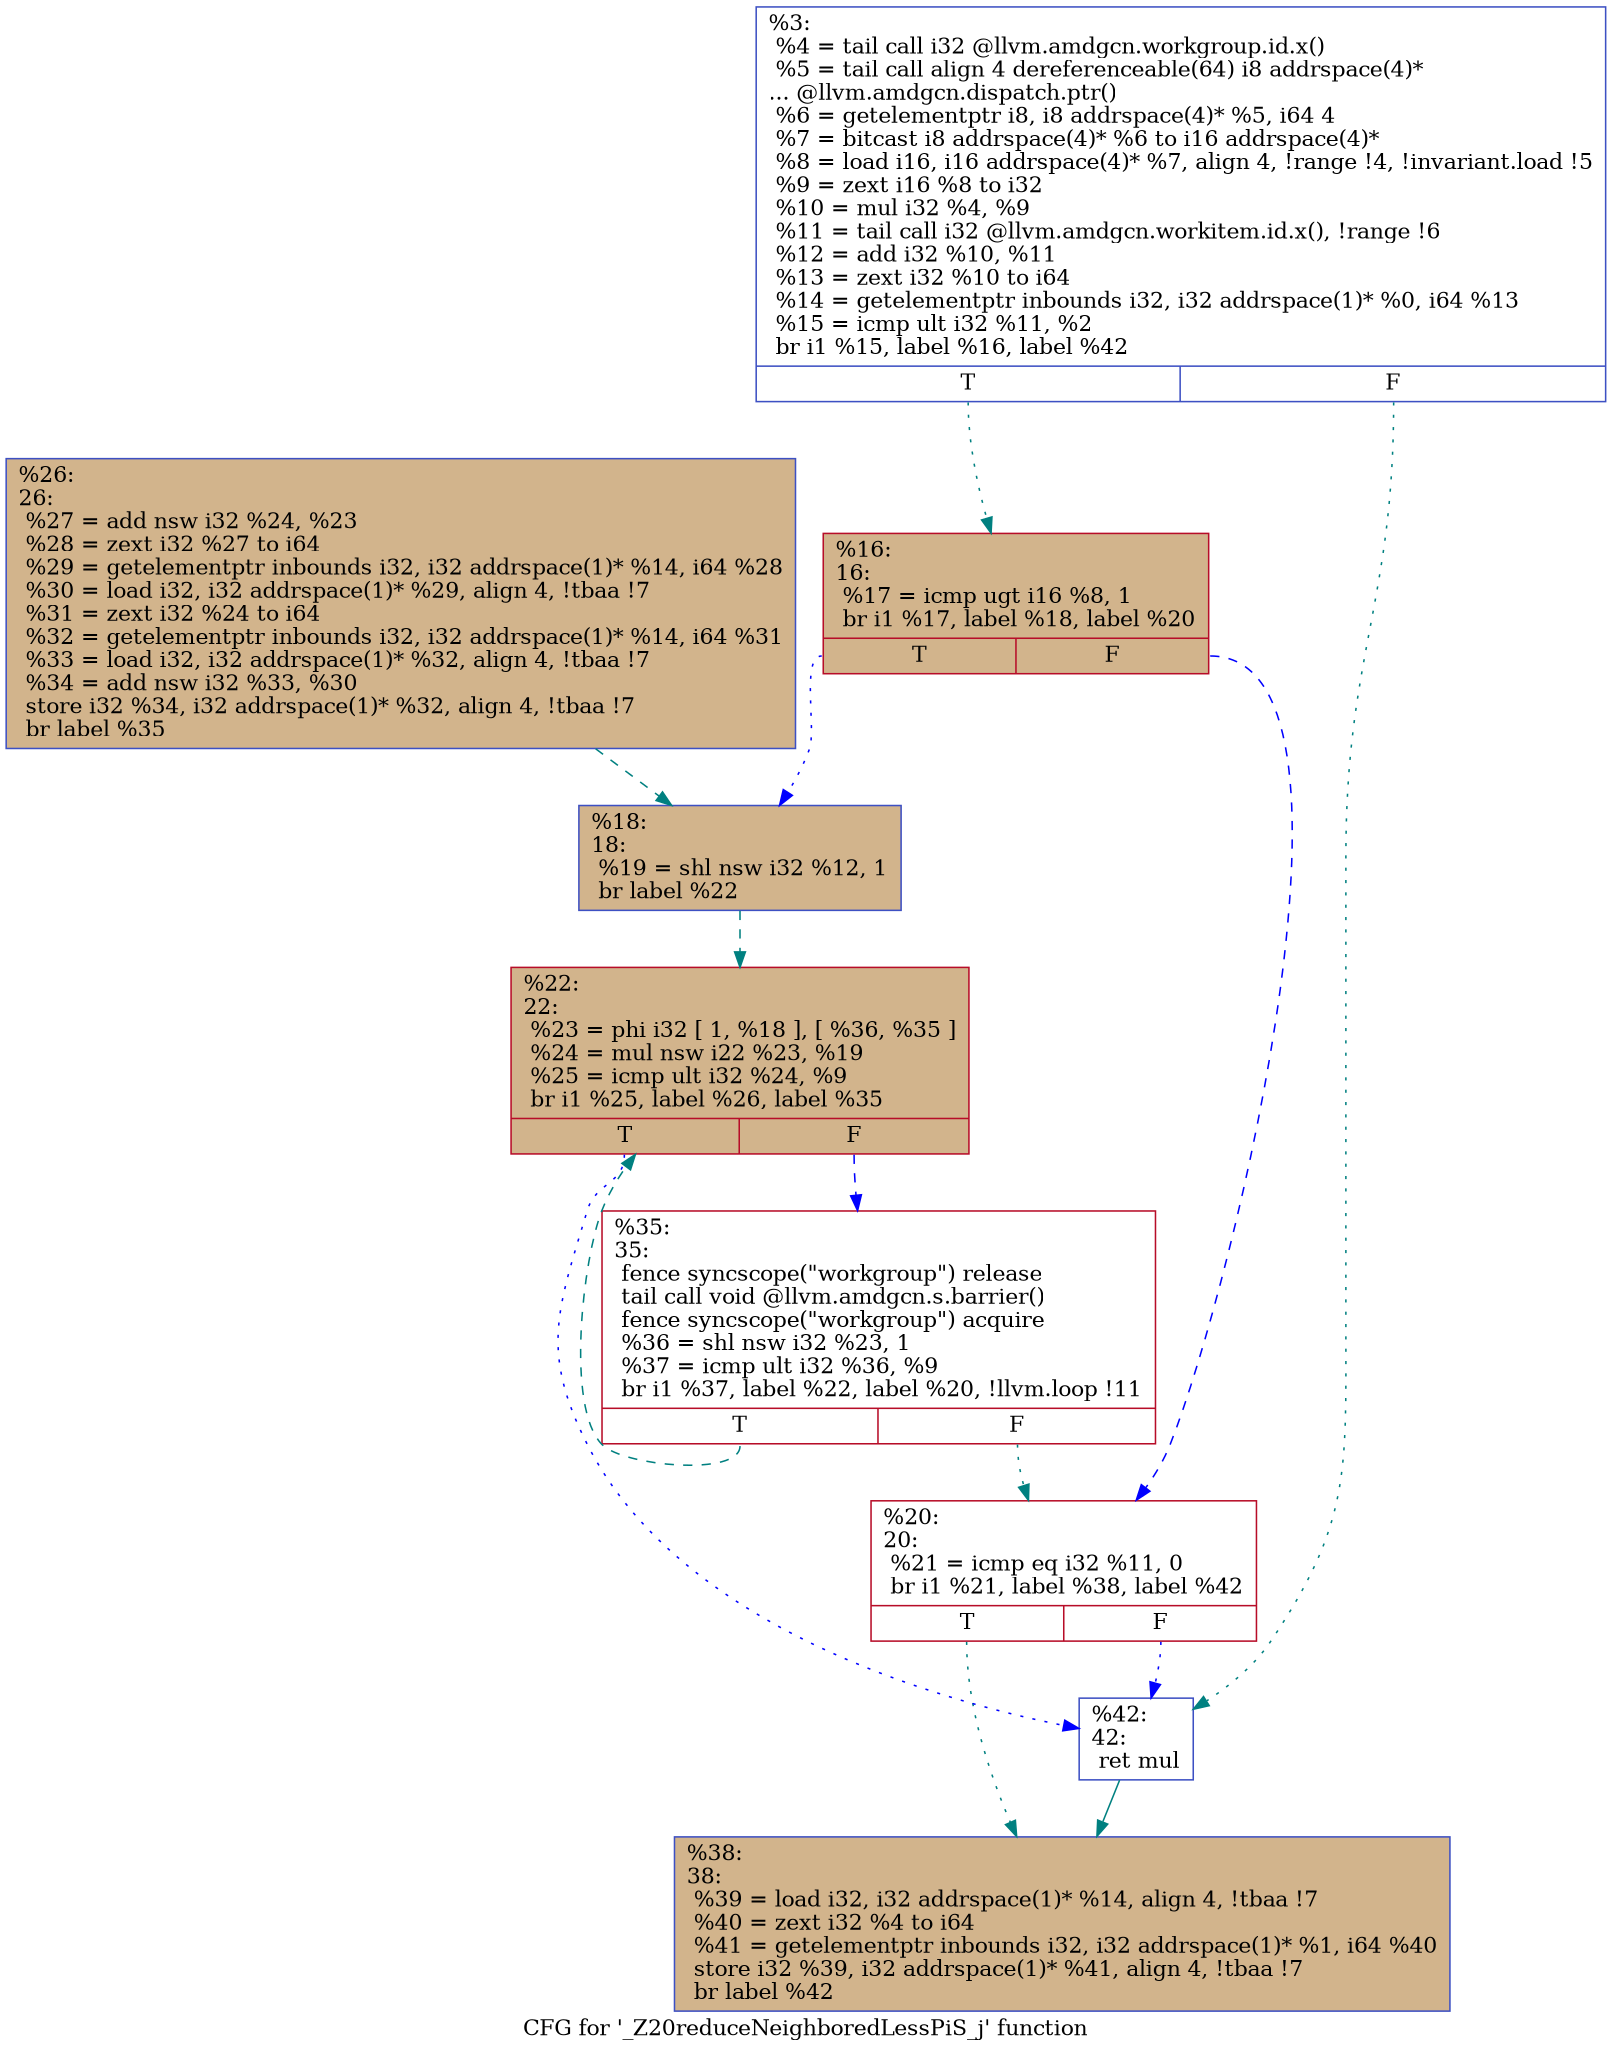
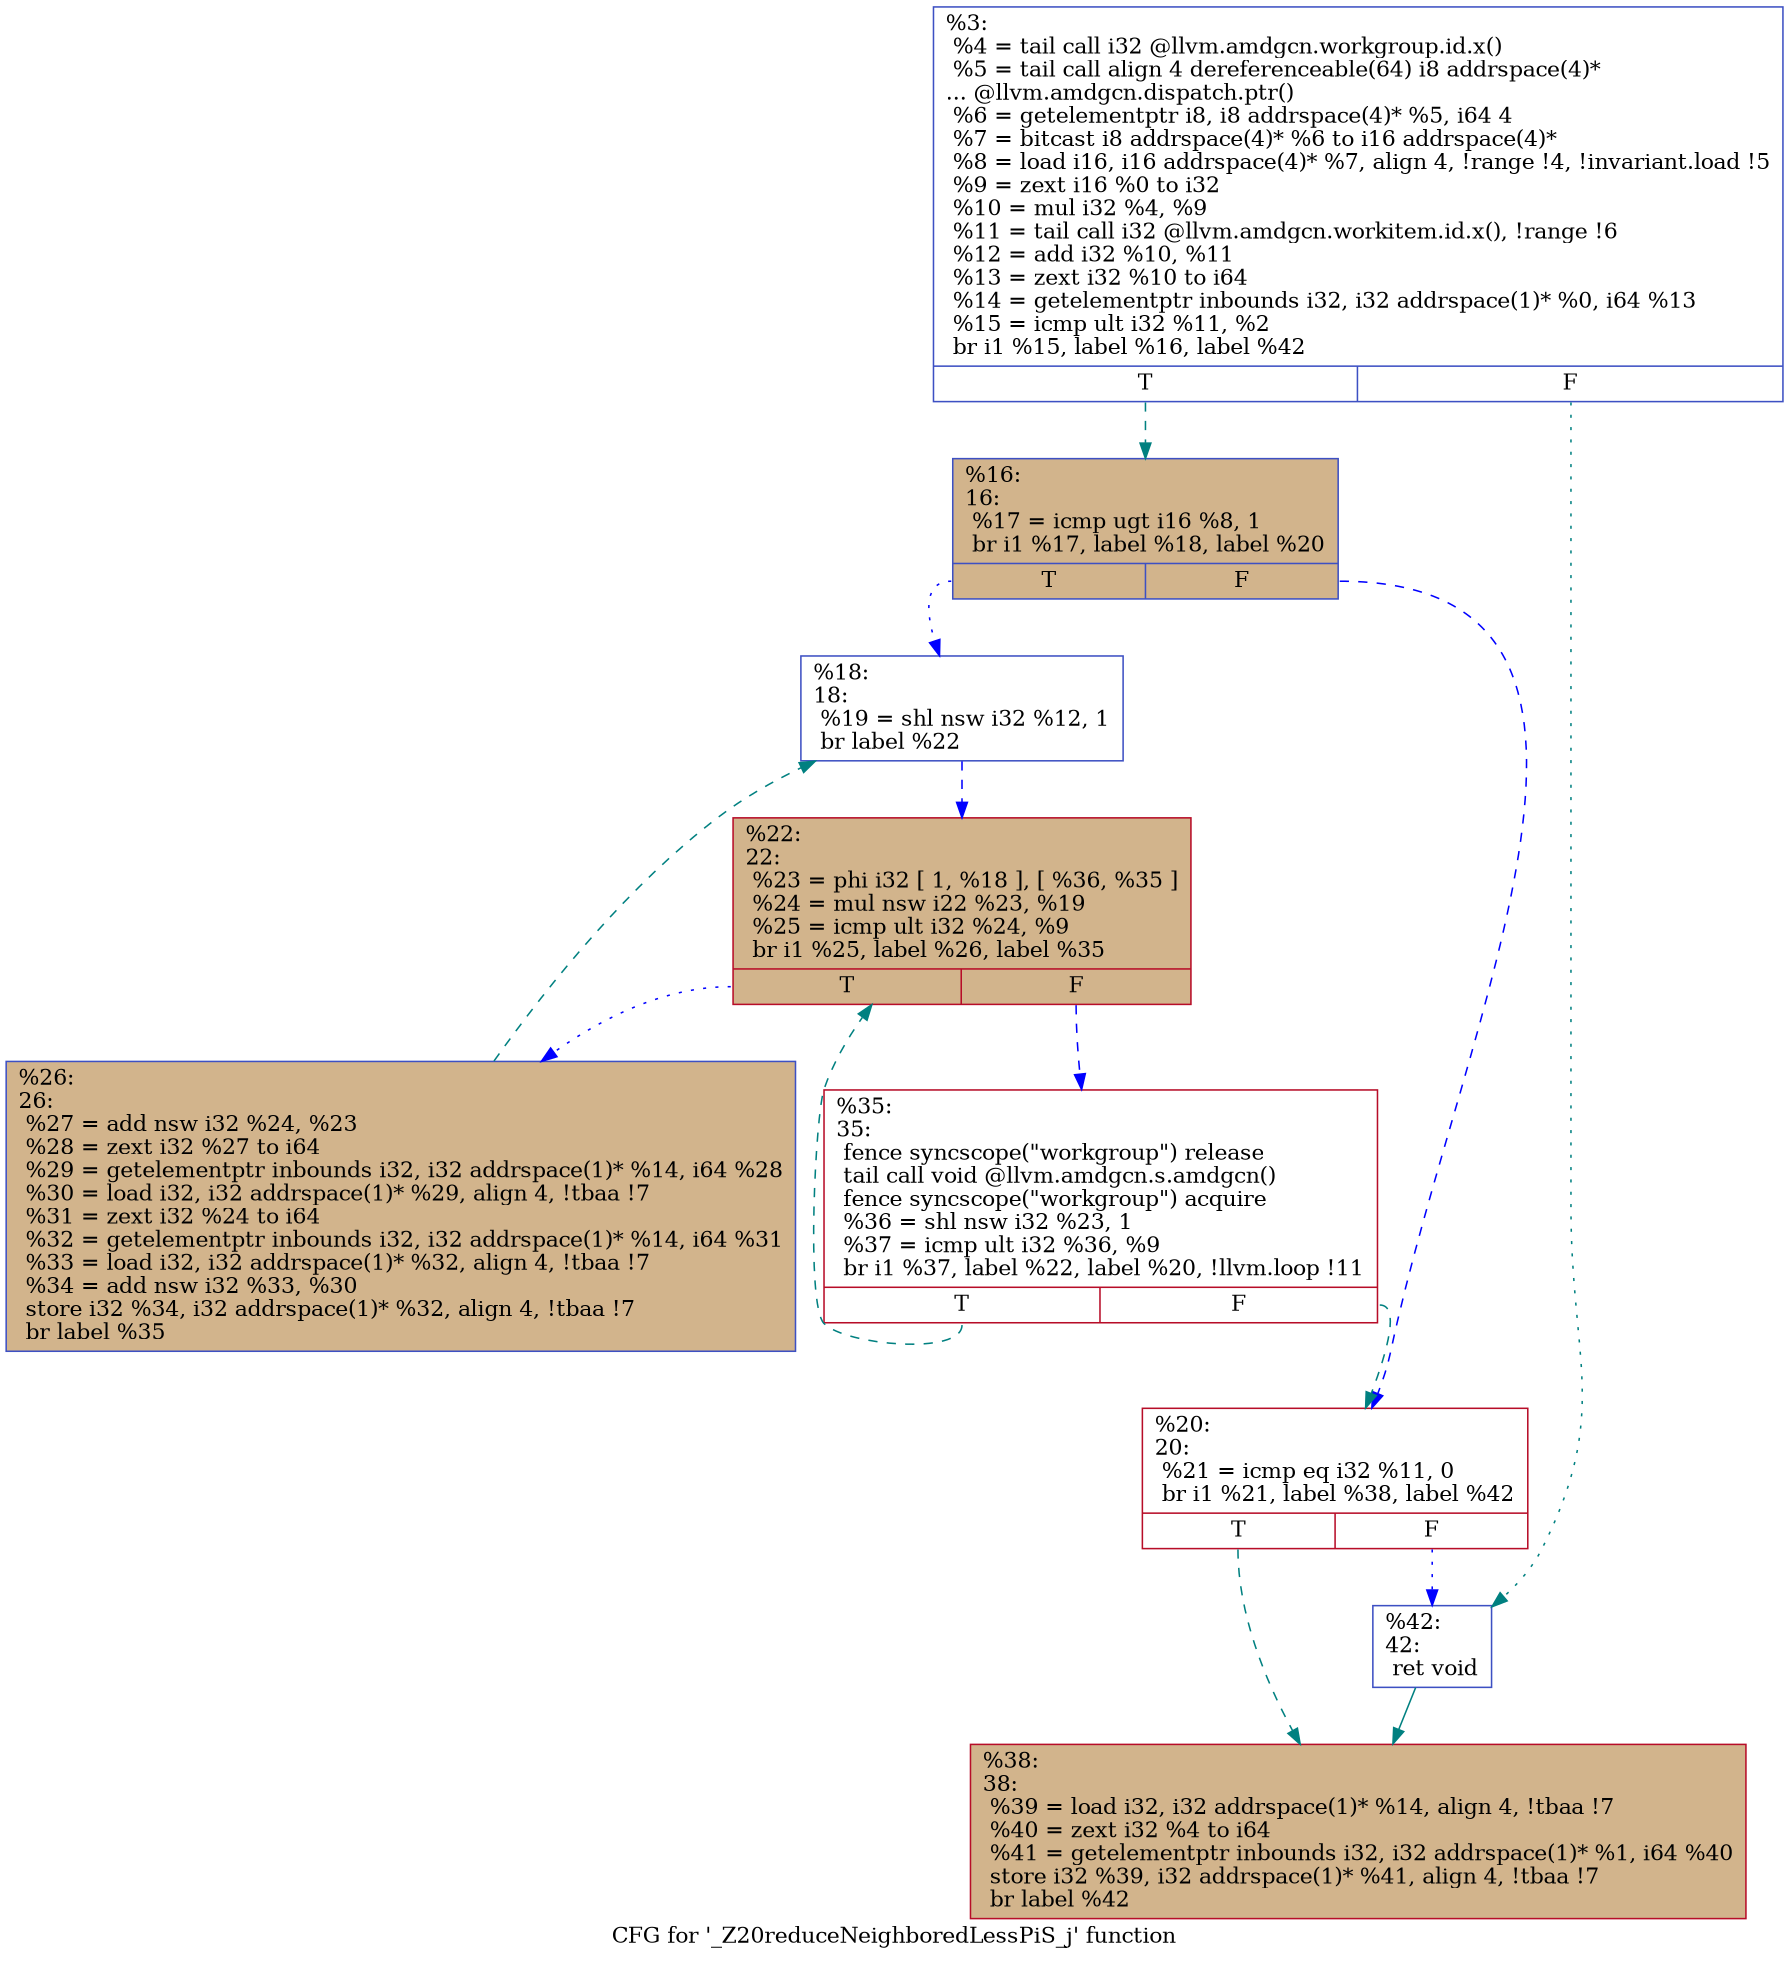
(906, 186) -> (1083, 186)
(974, 461) -> (1145, 423)
(1016, 604) -> (1145, 529)
(740, 858) -> (962, 708)
(740, 931) -> (962, 782)
(830, 1297) -> (1057, 1176)
(1019, 1465) -> (1386, 1347)
(667, 1546) -> (638, 1006)
(980, 1734) -> (1254, 1643)
(1136, 1761) -> (1432, 1669)
(1062, 1924) -> (1358, 1832)
